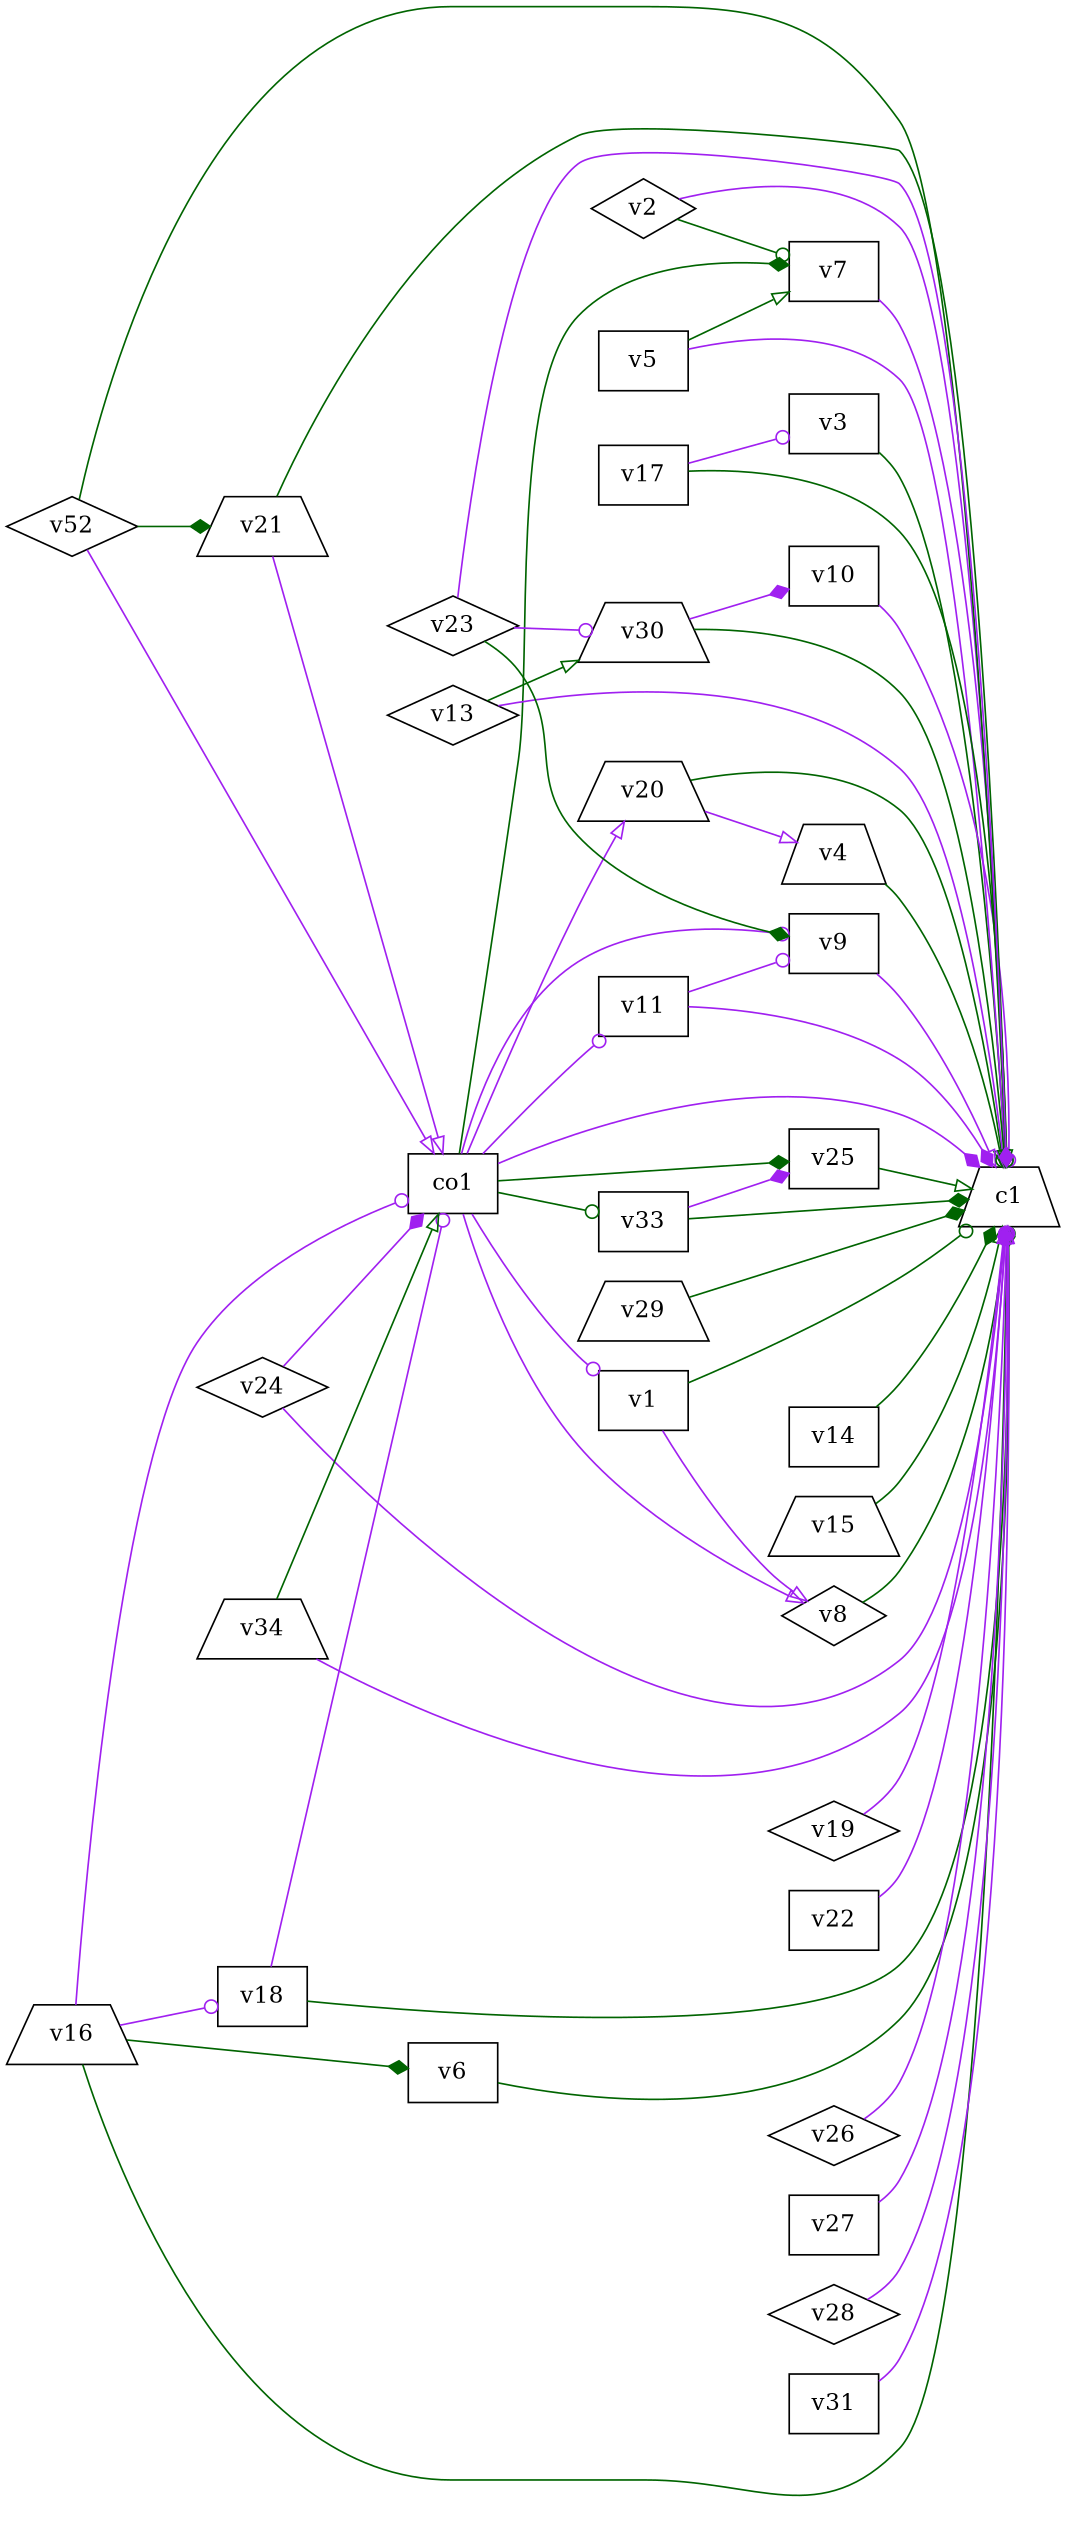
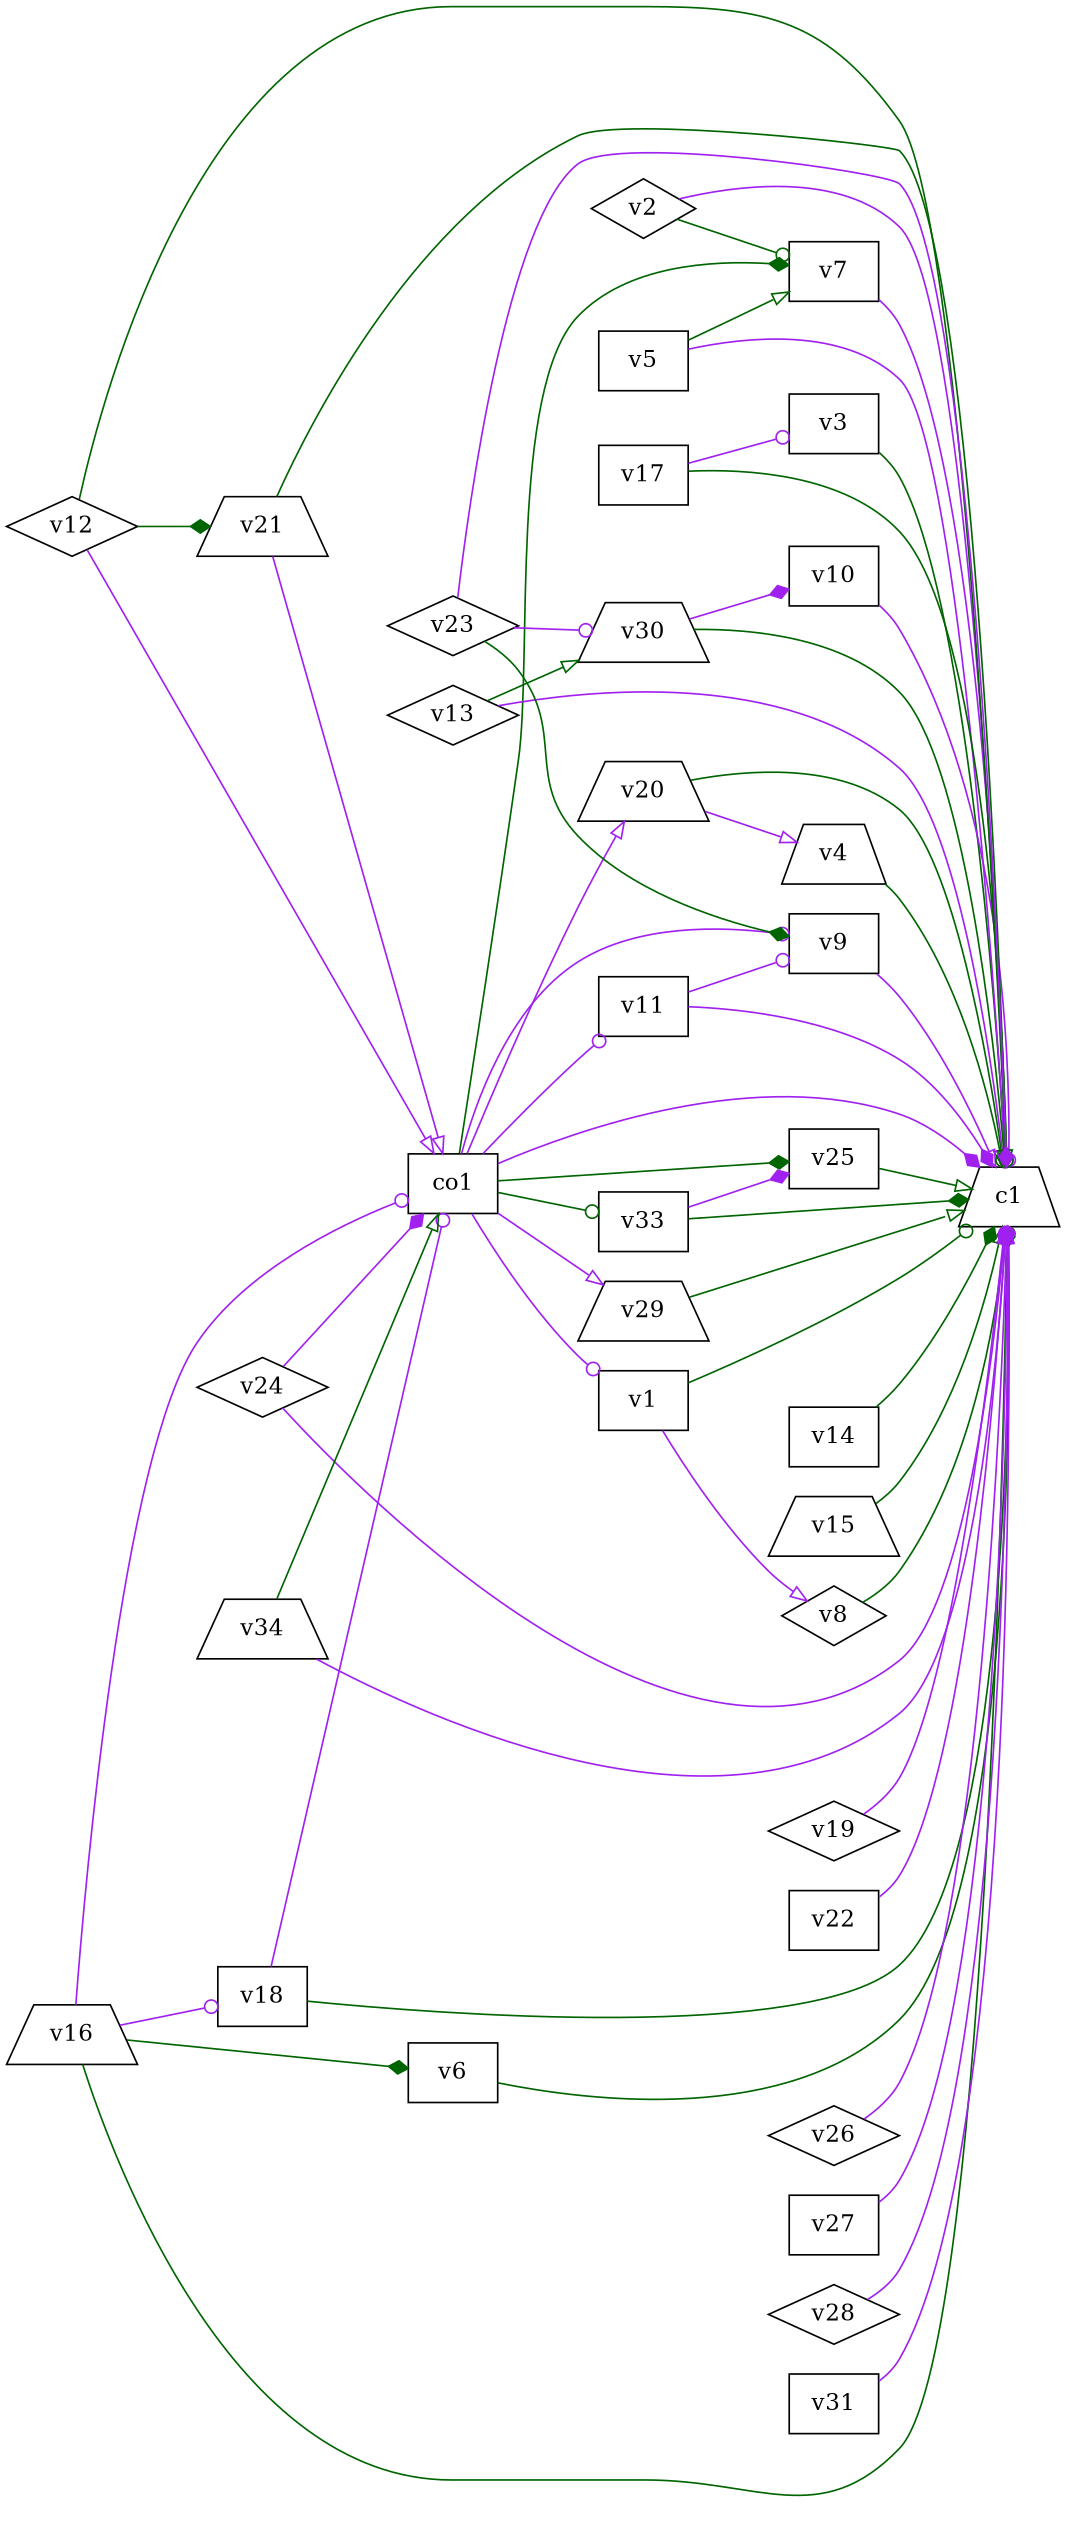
(72, 526) -> (72, 526)
(817, 1257) -> (817, 1257)
(578, 1445) -> (543, 1244)
